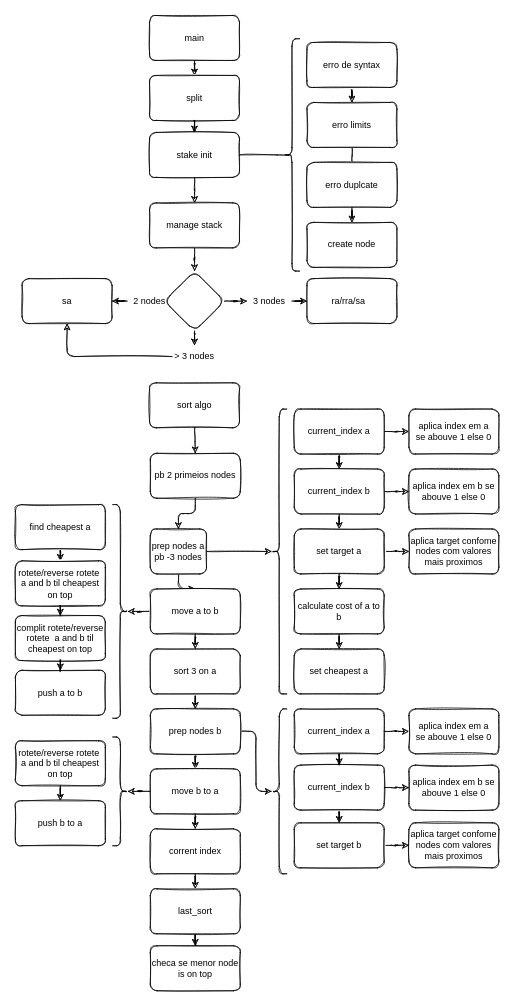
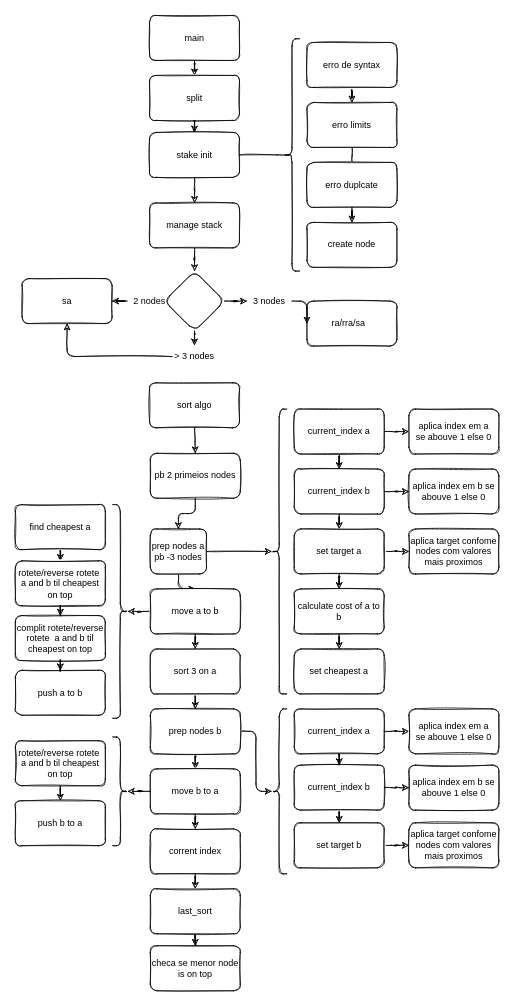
(352, 301) -> (352, 324)
